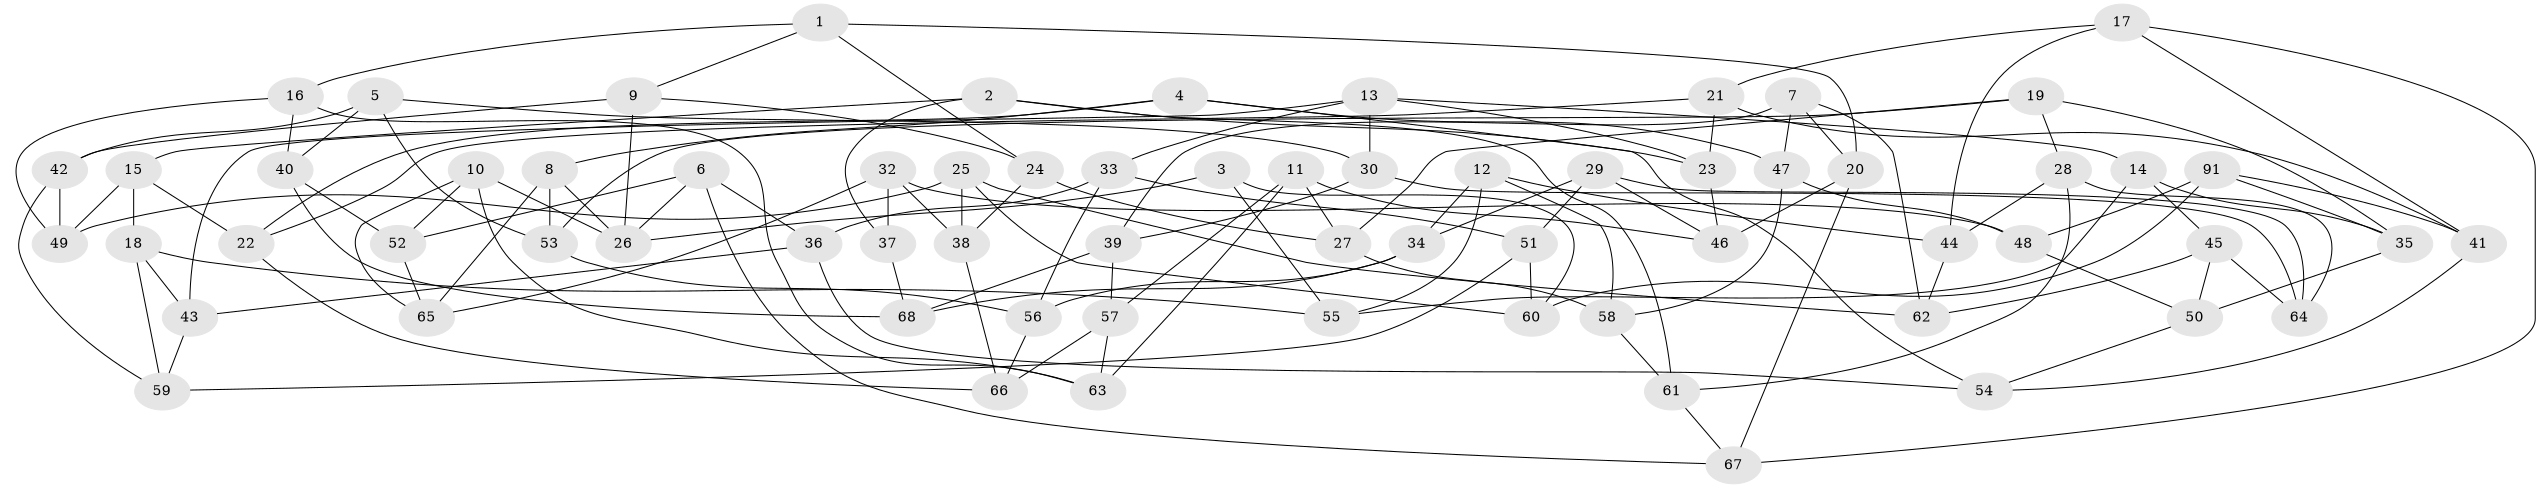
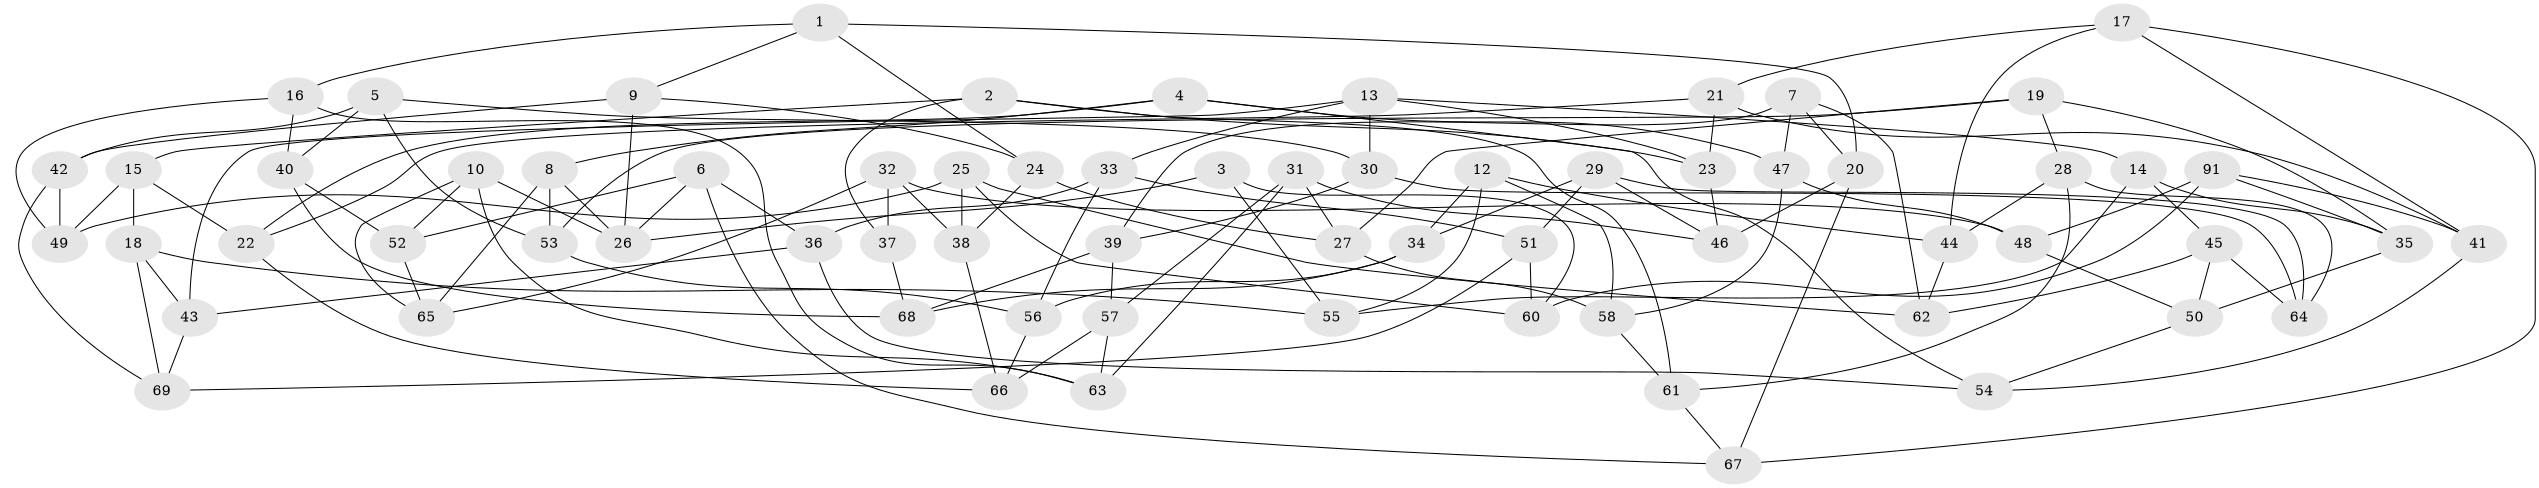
(1296, 170) -> (1296, 170)
(162, 392) -> (162, 392)
